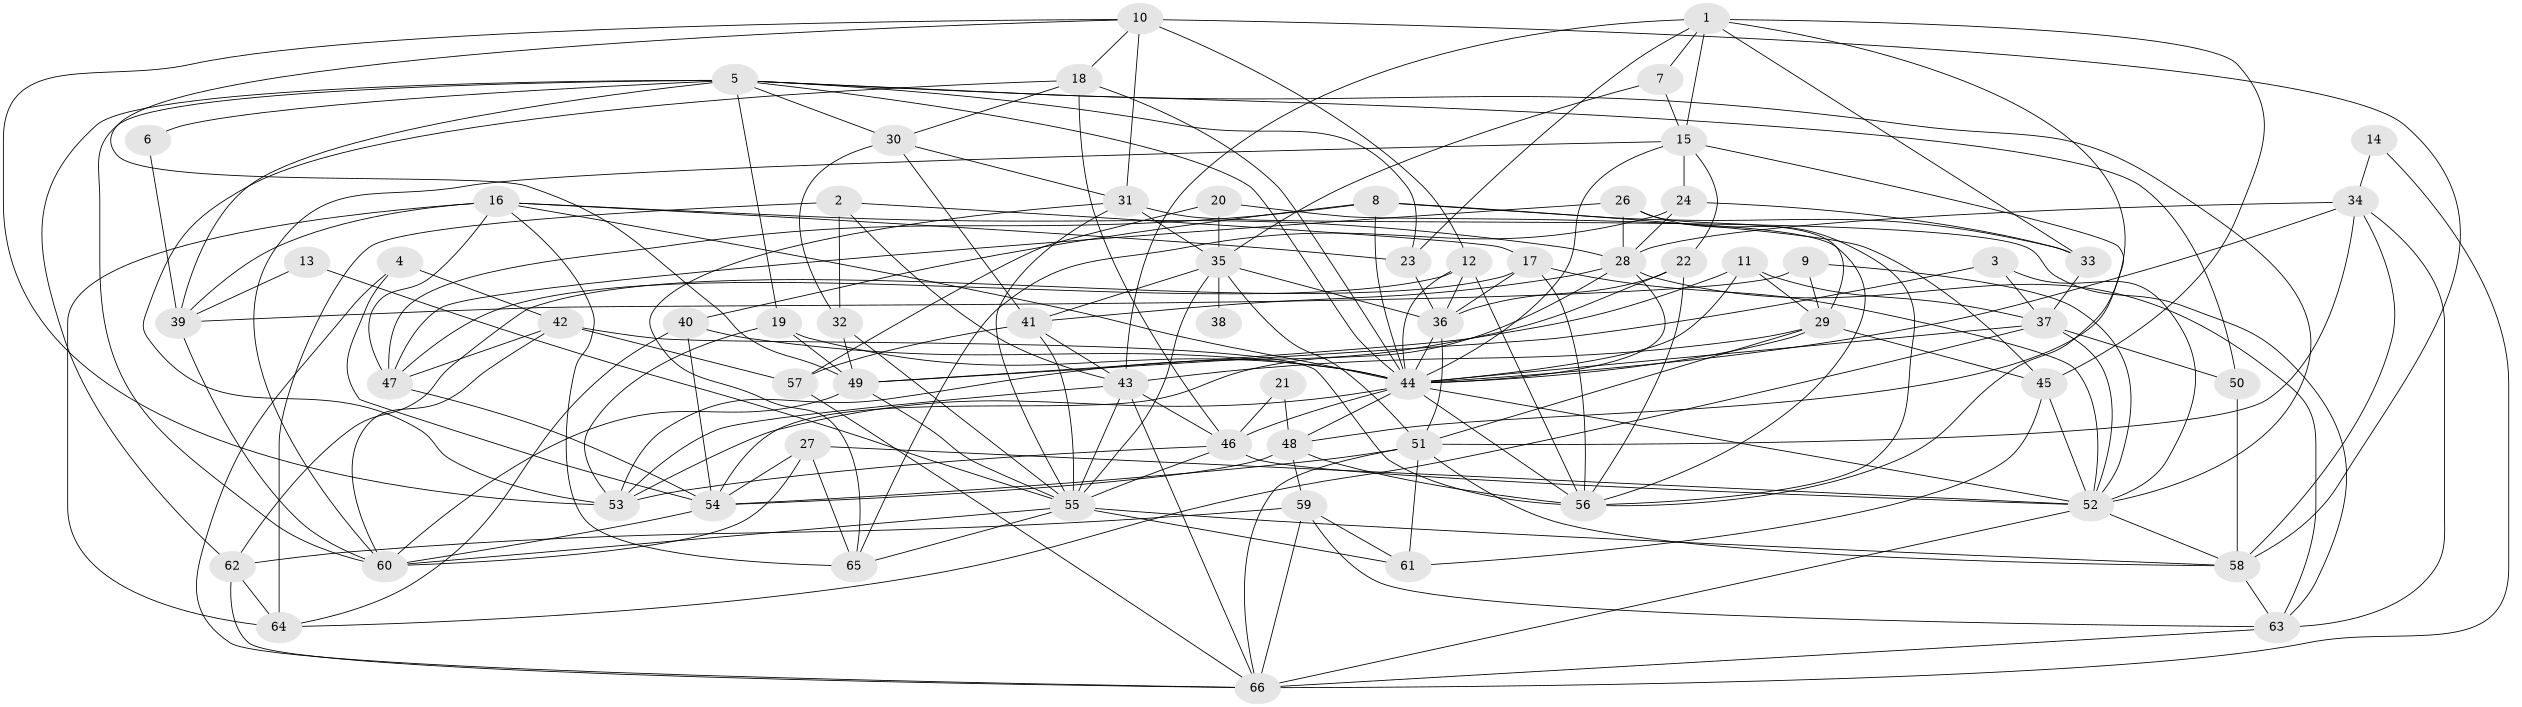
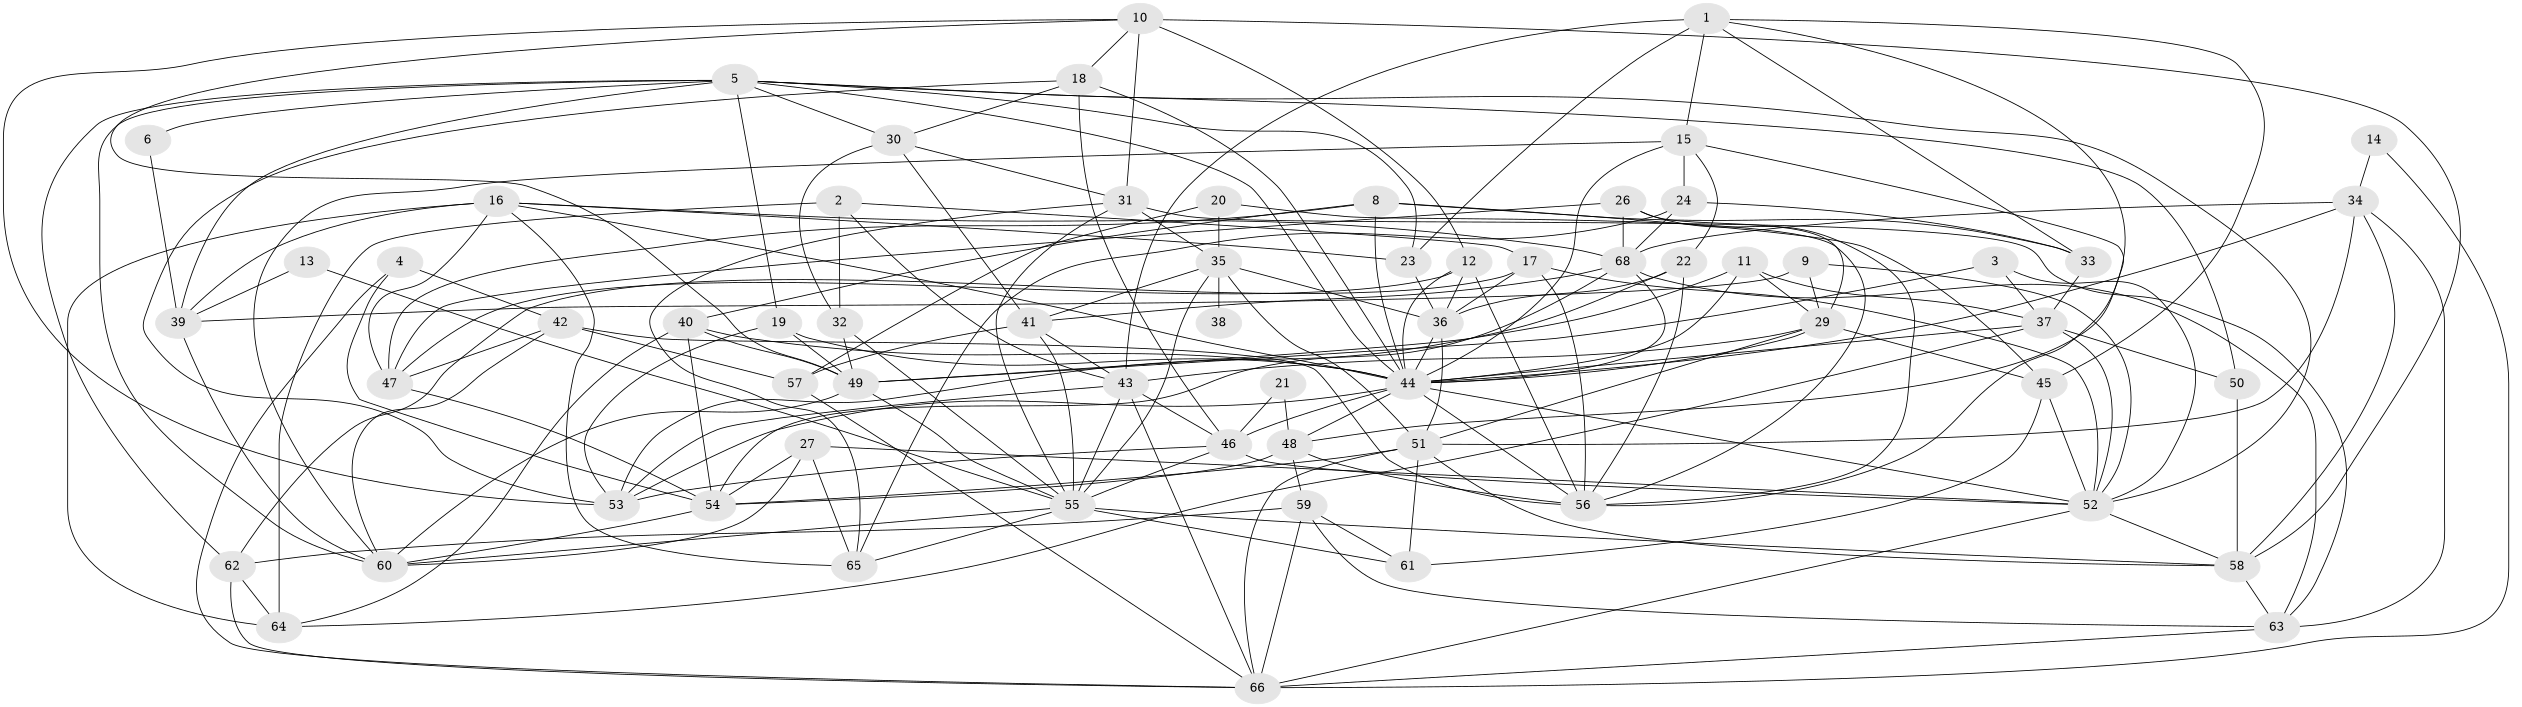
(1660, 80) -> none
(1623, 262) -> (1623, 262)
none -> (754, 349)
